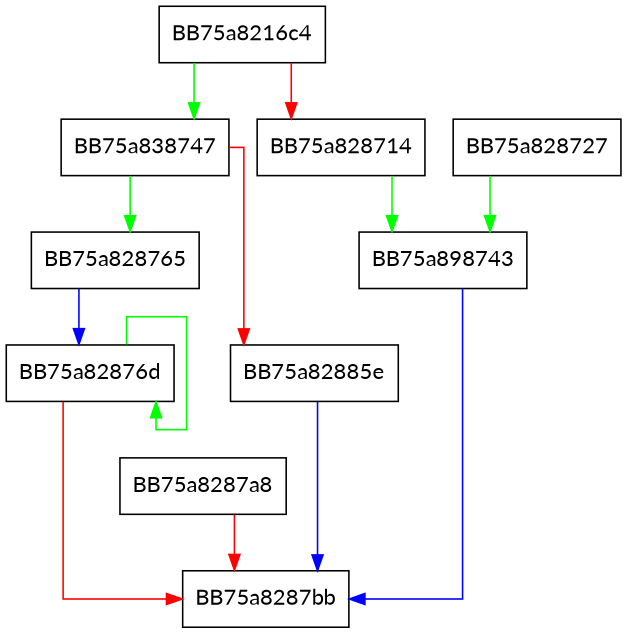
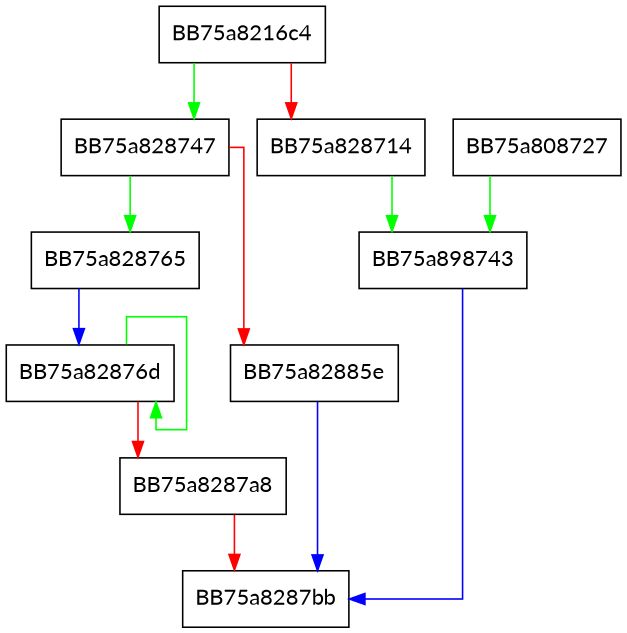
(145, 147) -> (145, 147)
(537, 147) -> (537, 147)
(63, 552) -> (138, 422)
